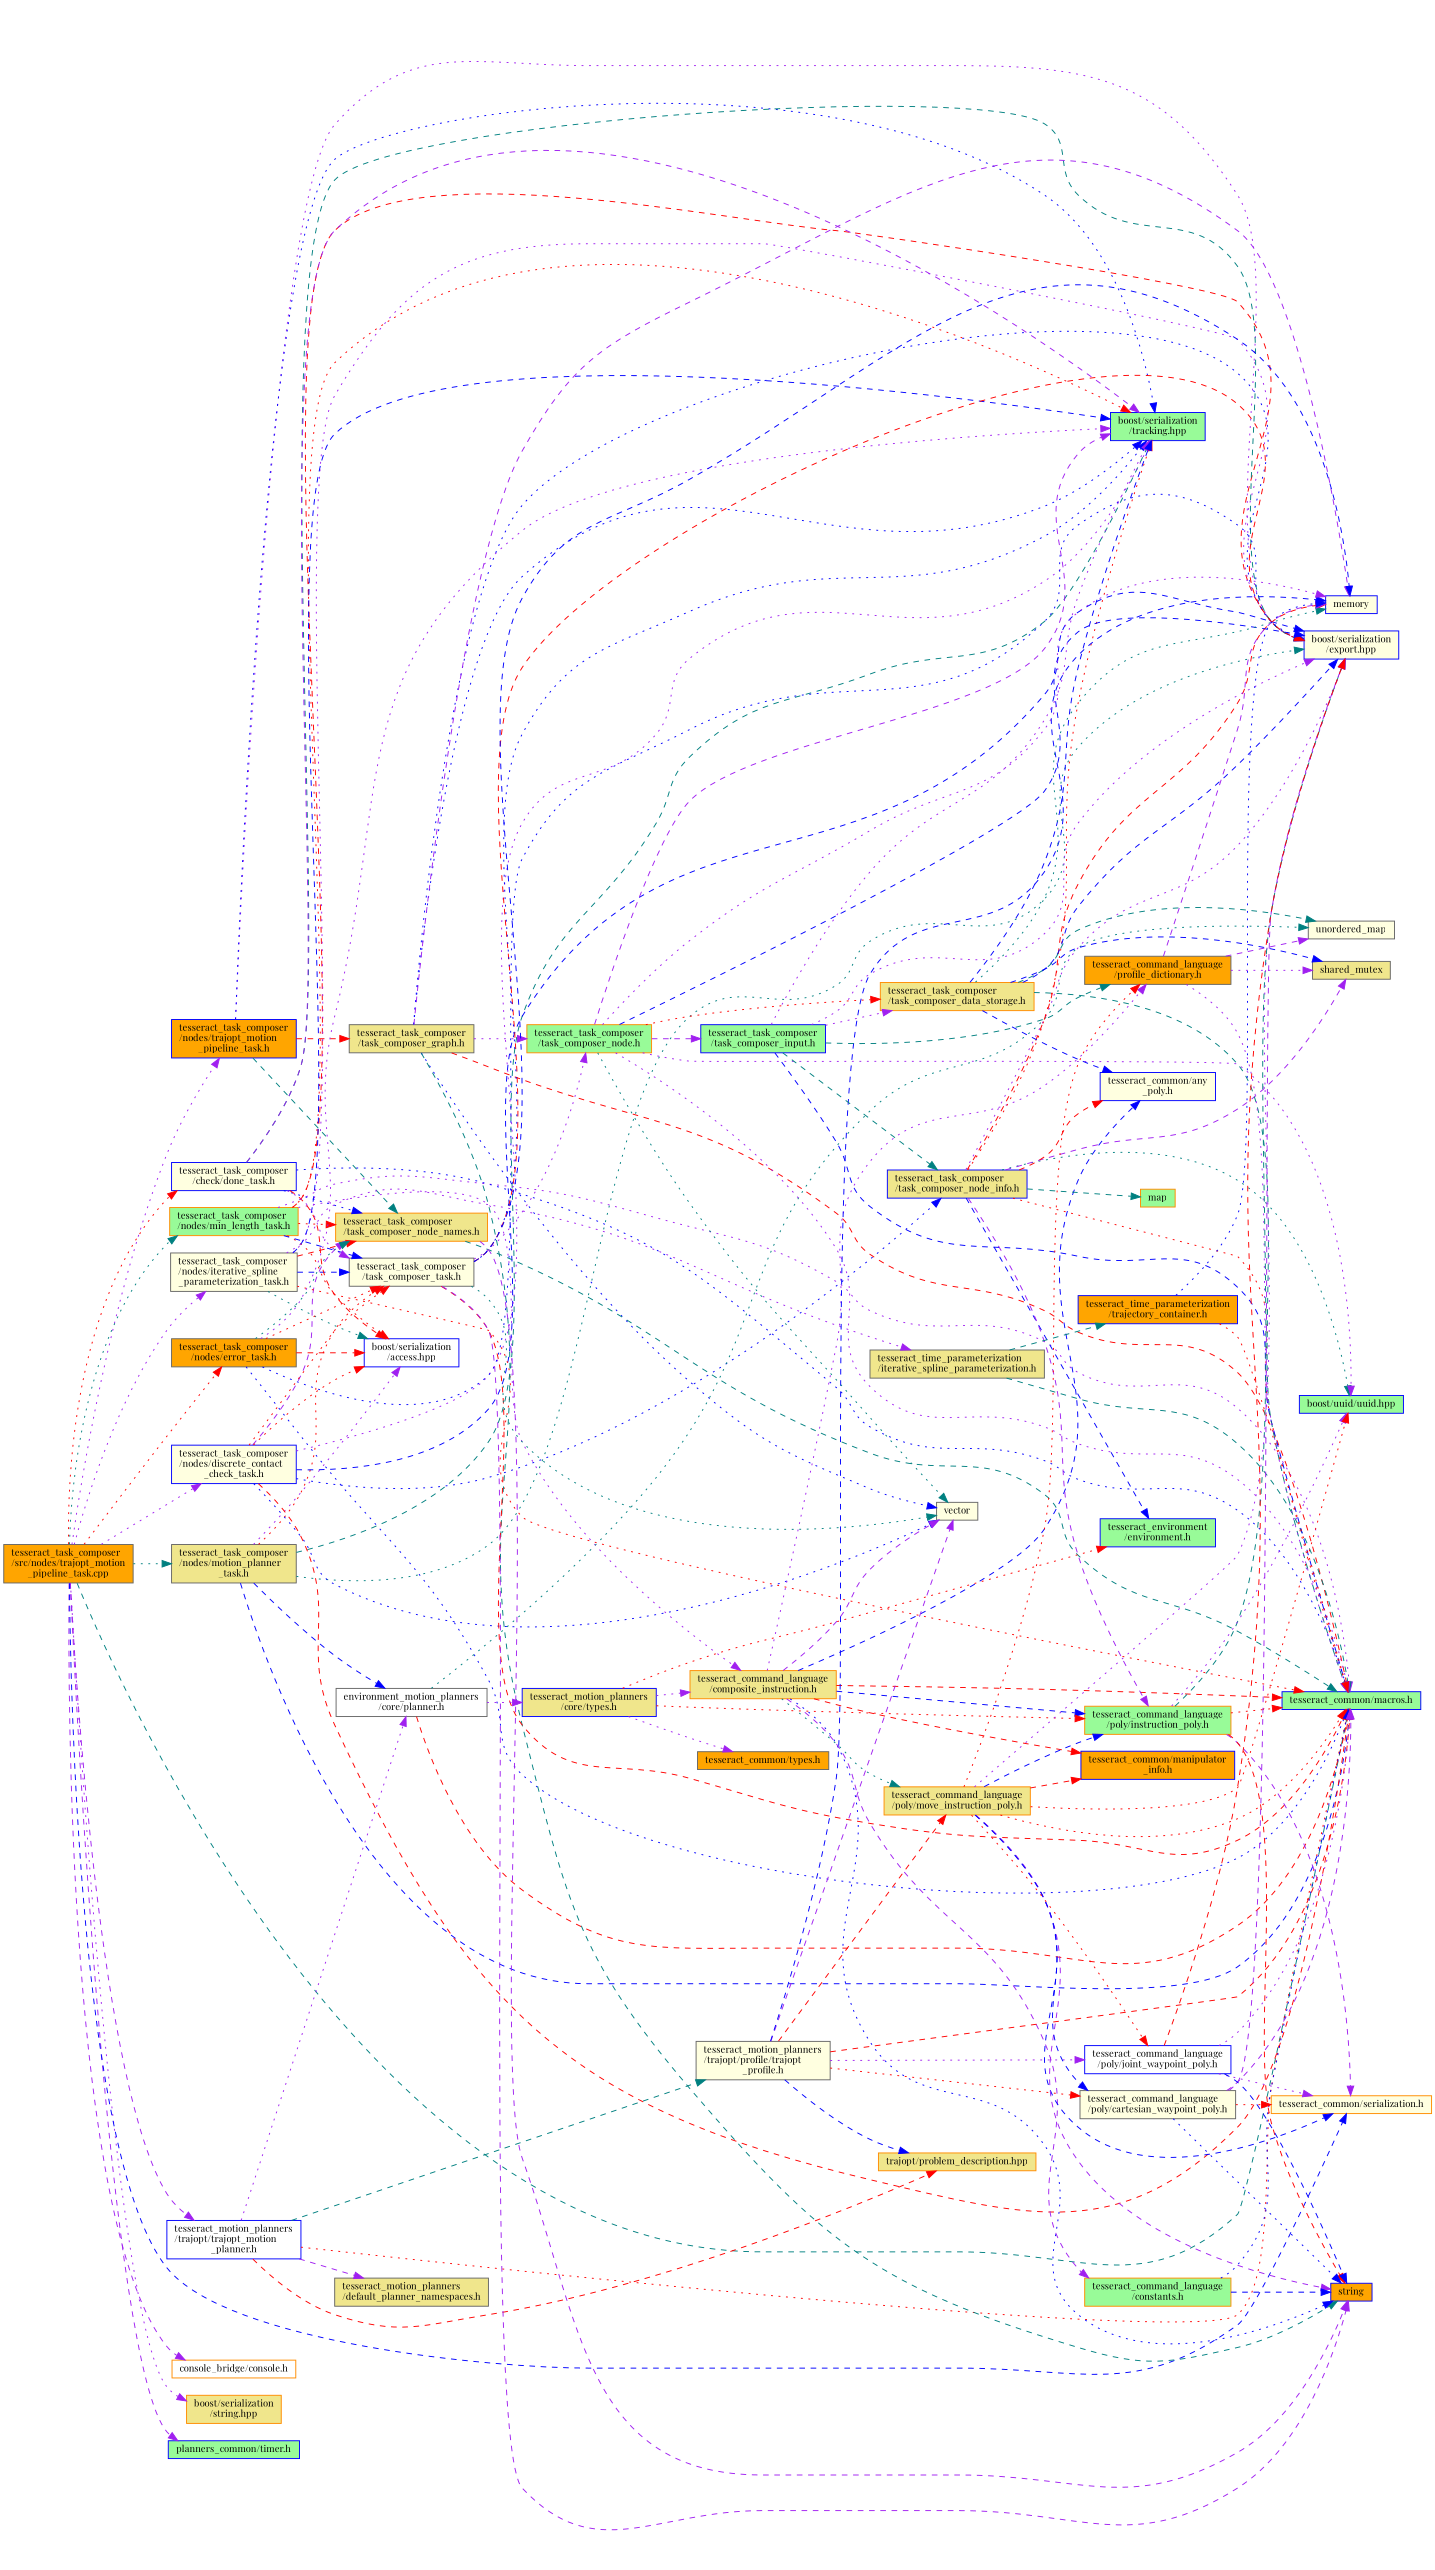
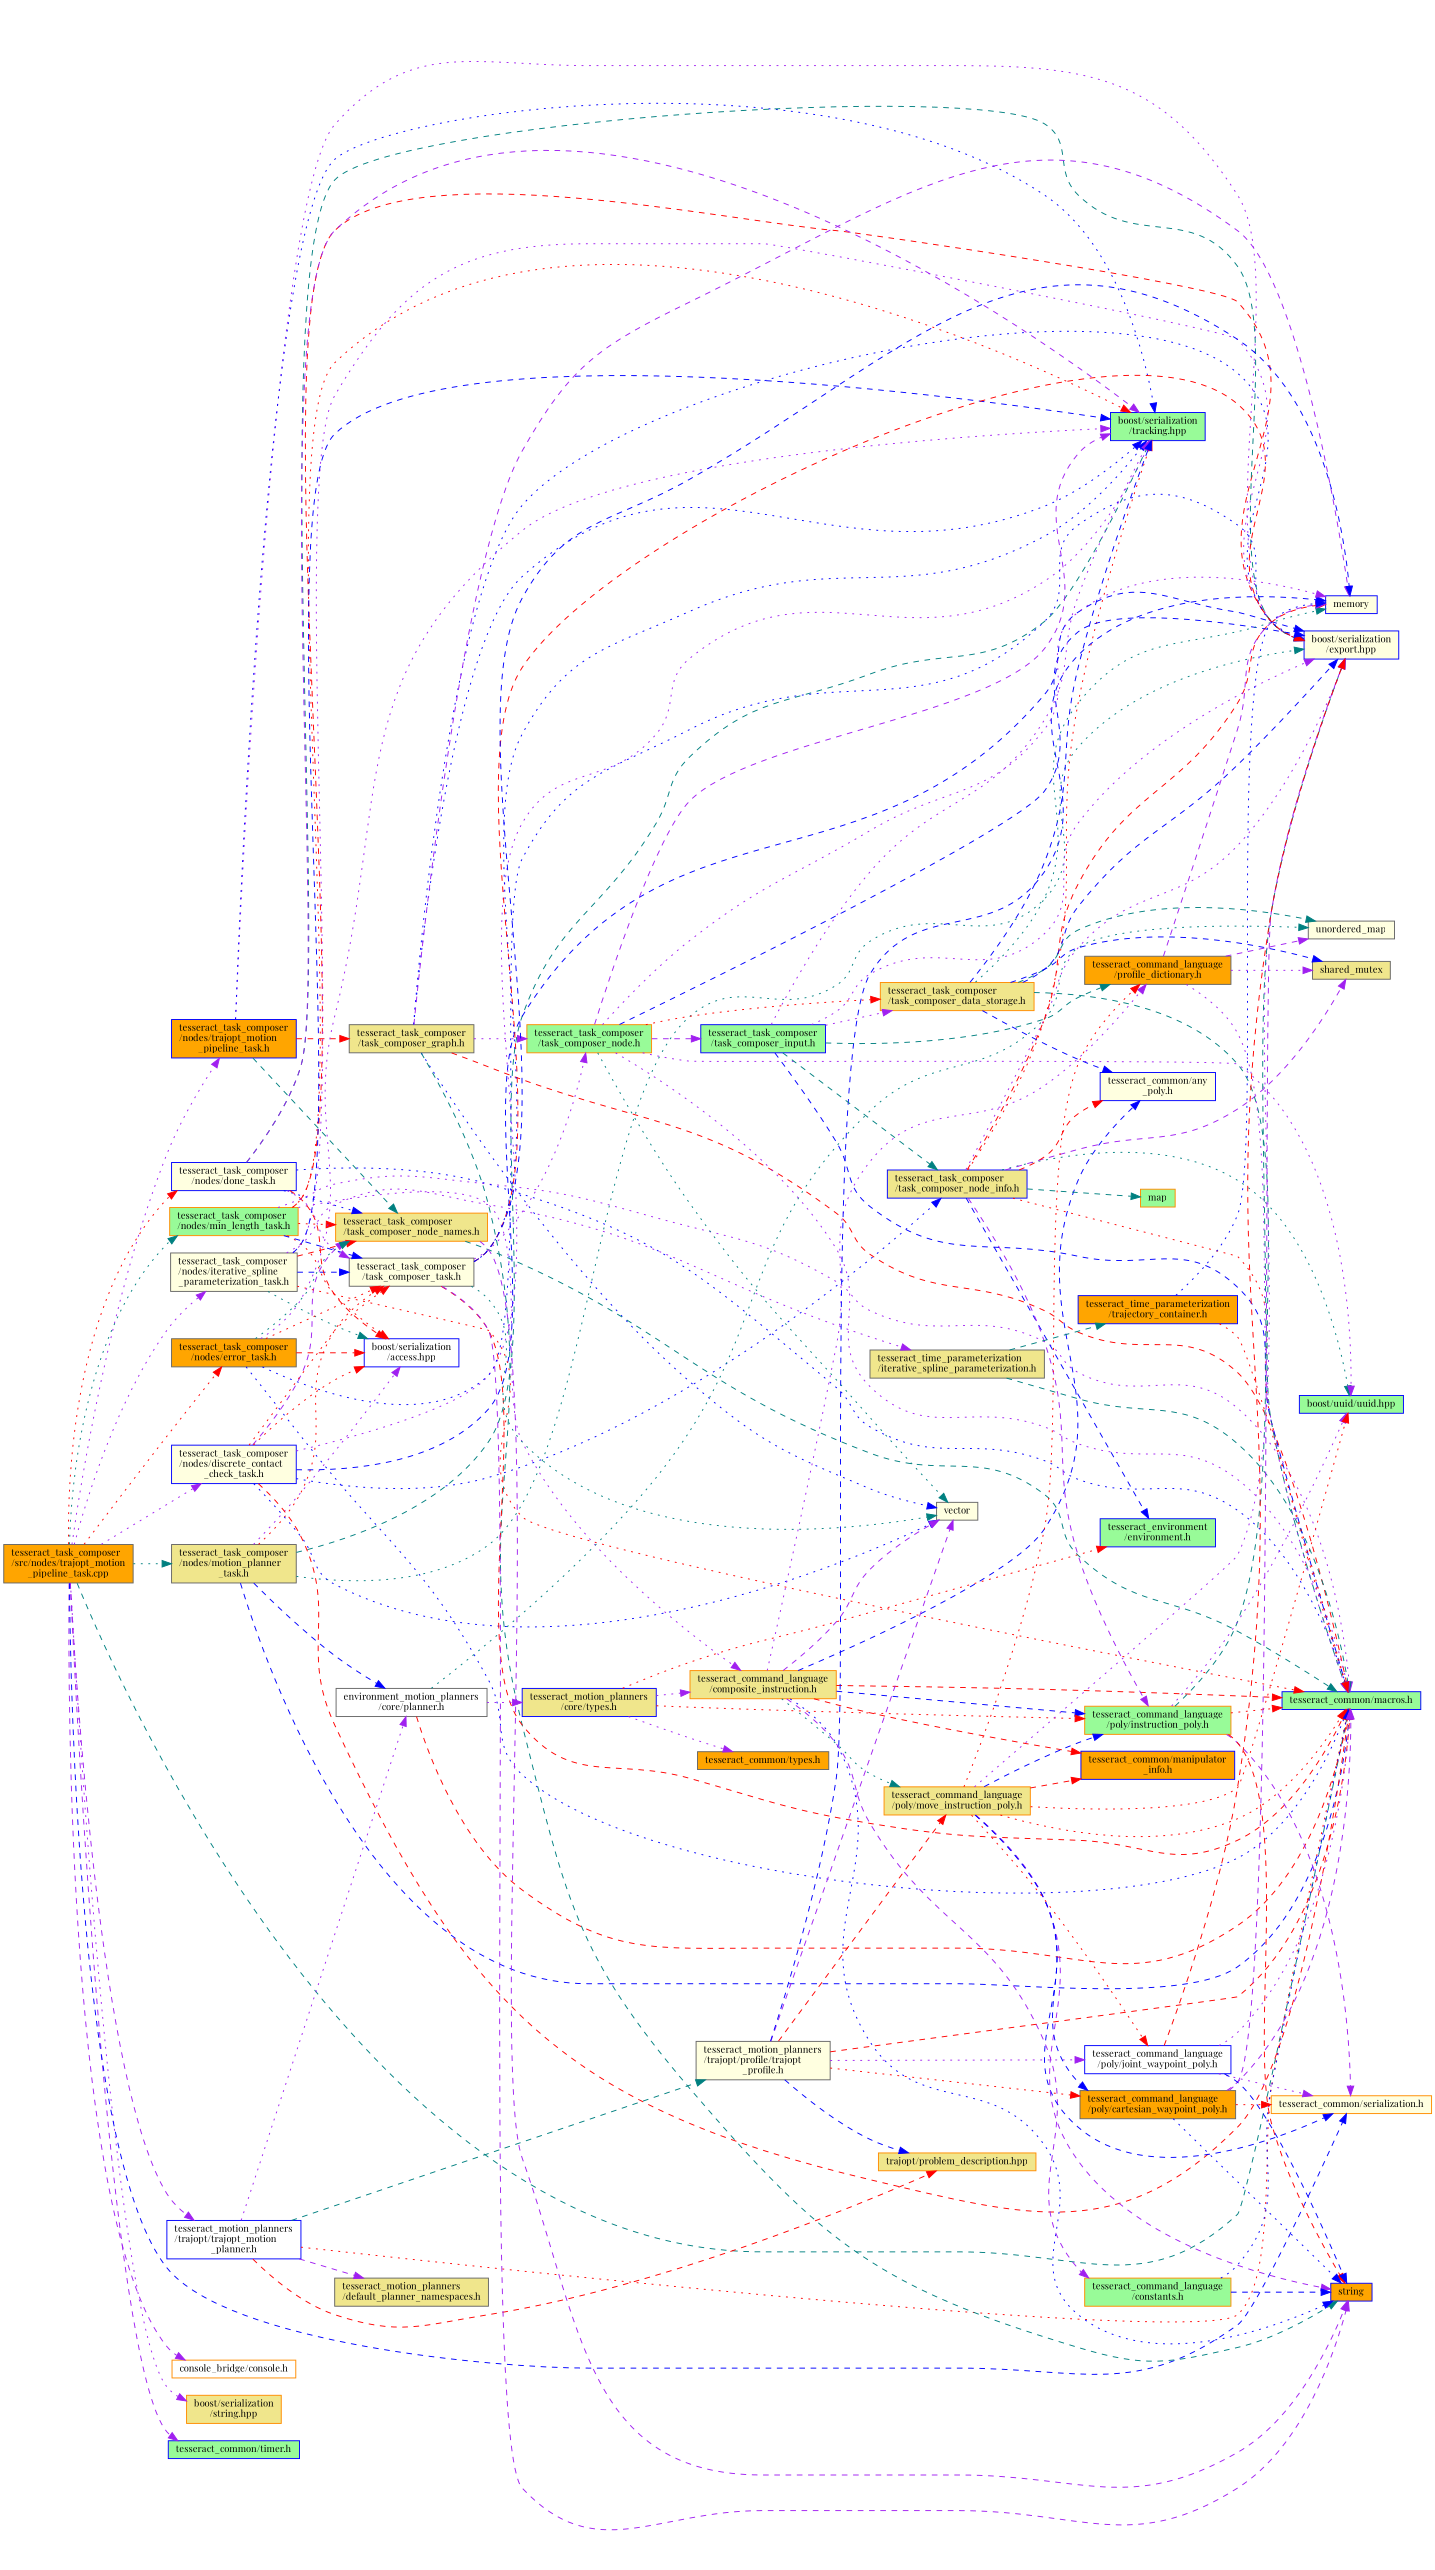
(234, 1177) -> (234, 1177)
(1158, 2105) -> (1158, 2105)
(234, 2450) -> (234, 2450)
